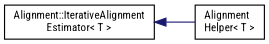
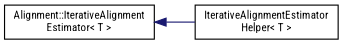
(230, 22) -> (267, 22)
